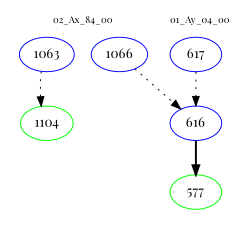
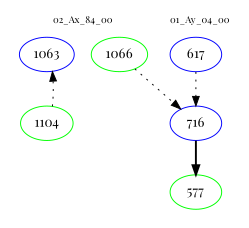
(119, 54) -> (119, 54)
(40, 84) -> (53, 94)
(196, 123) -> (196, 123)
